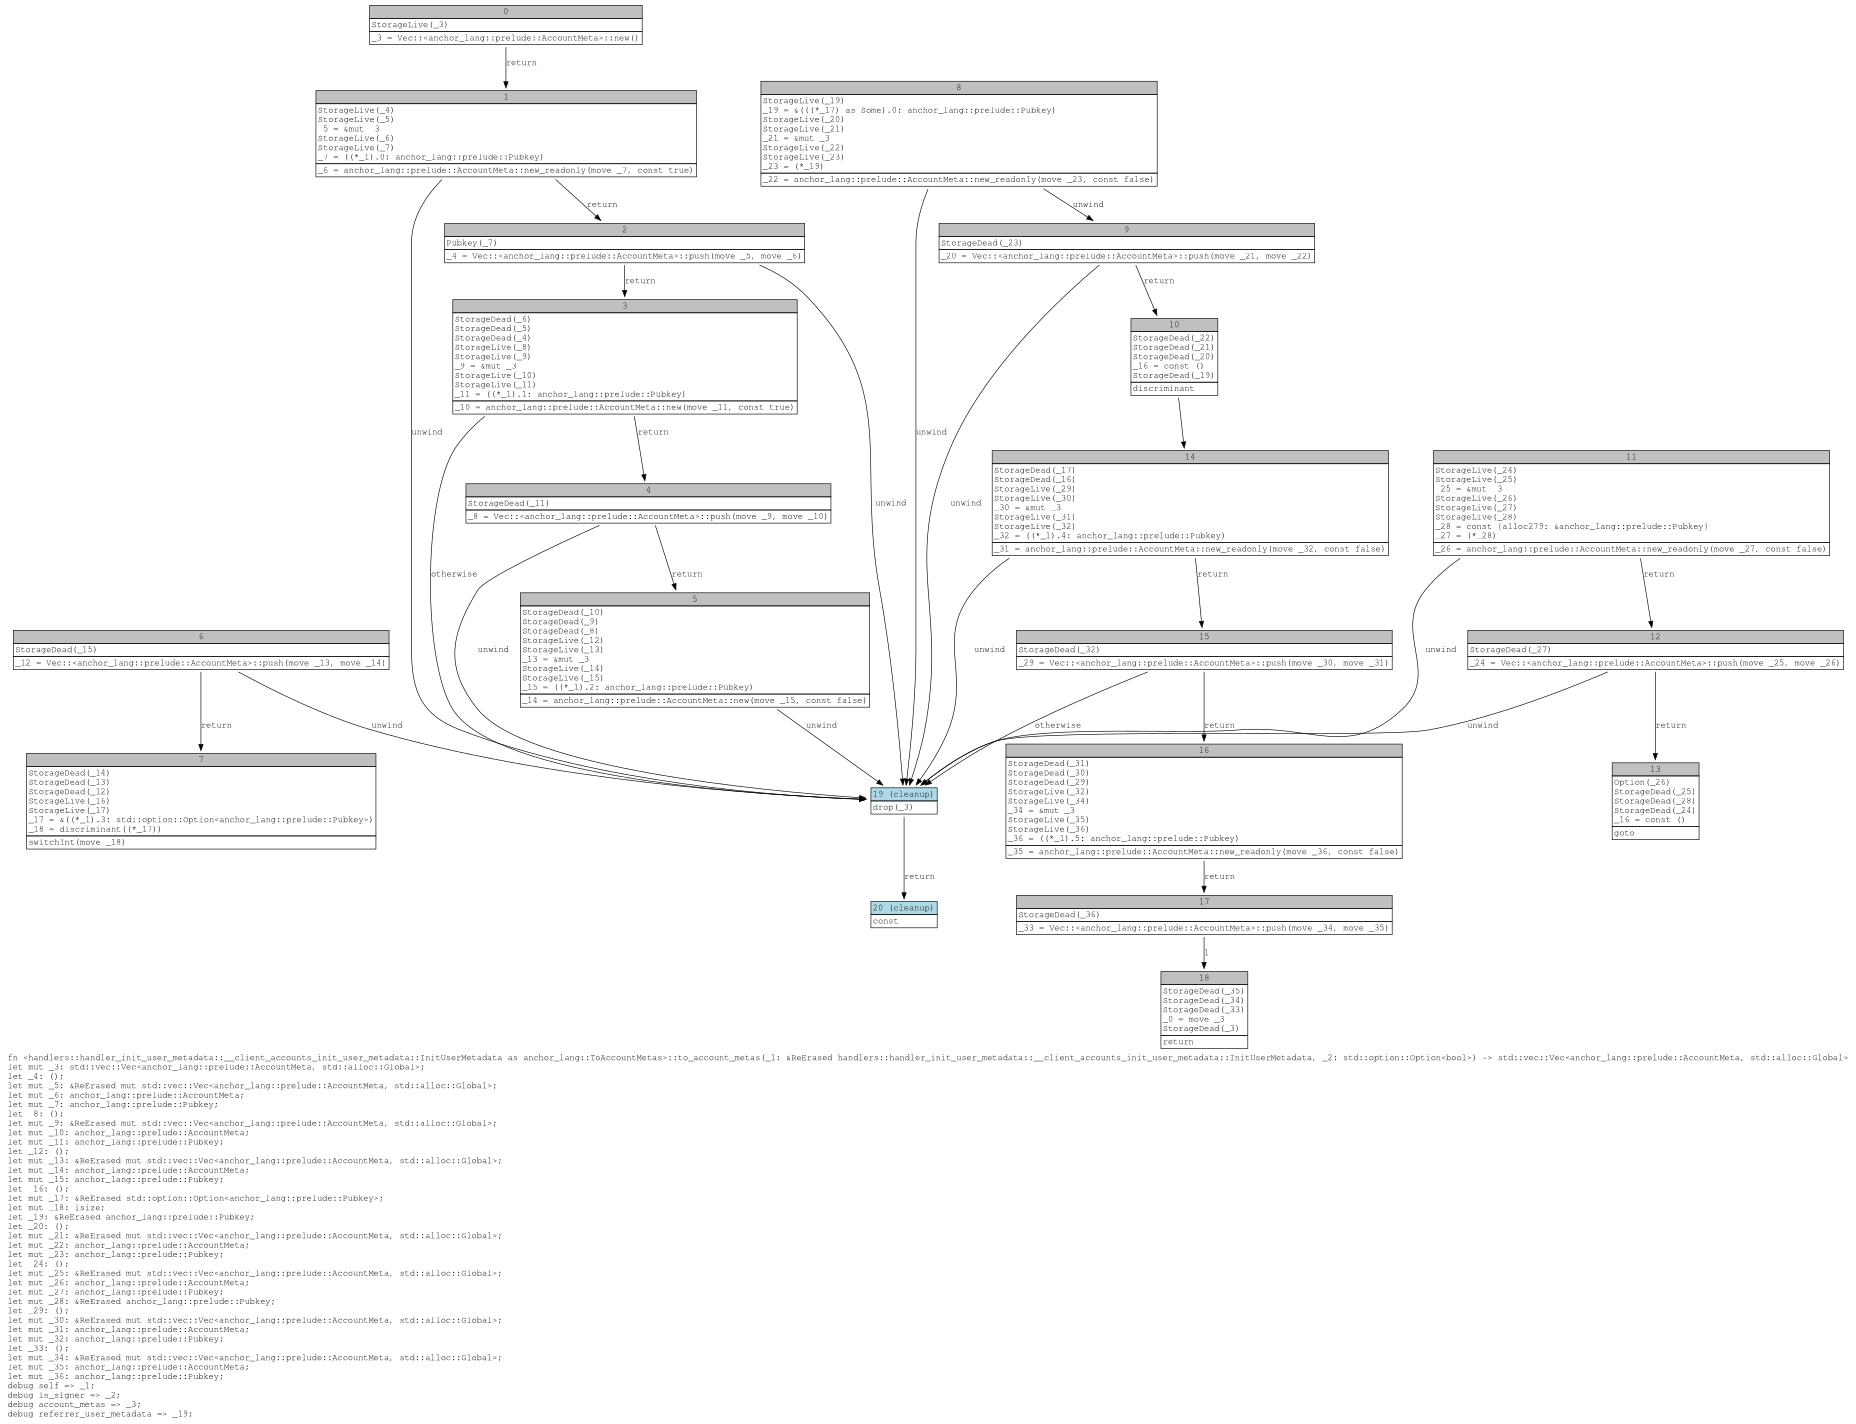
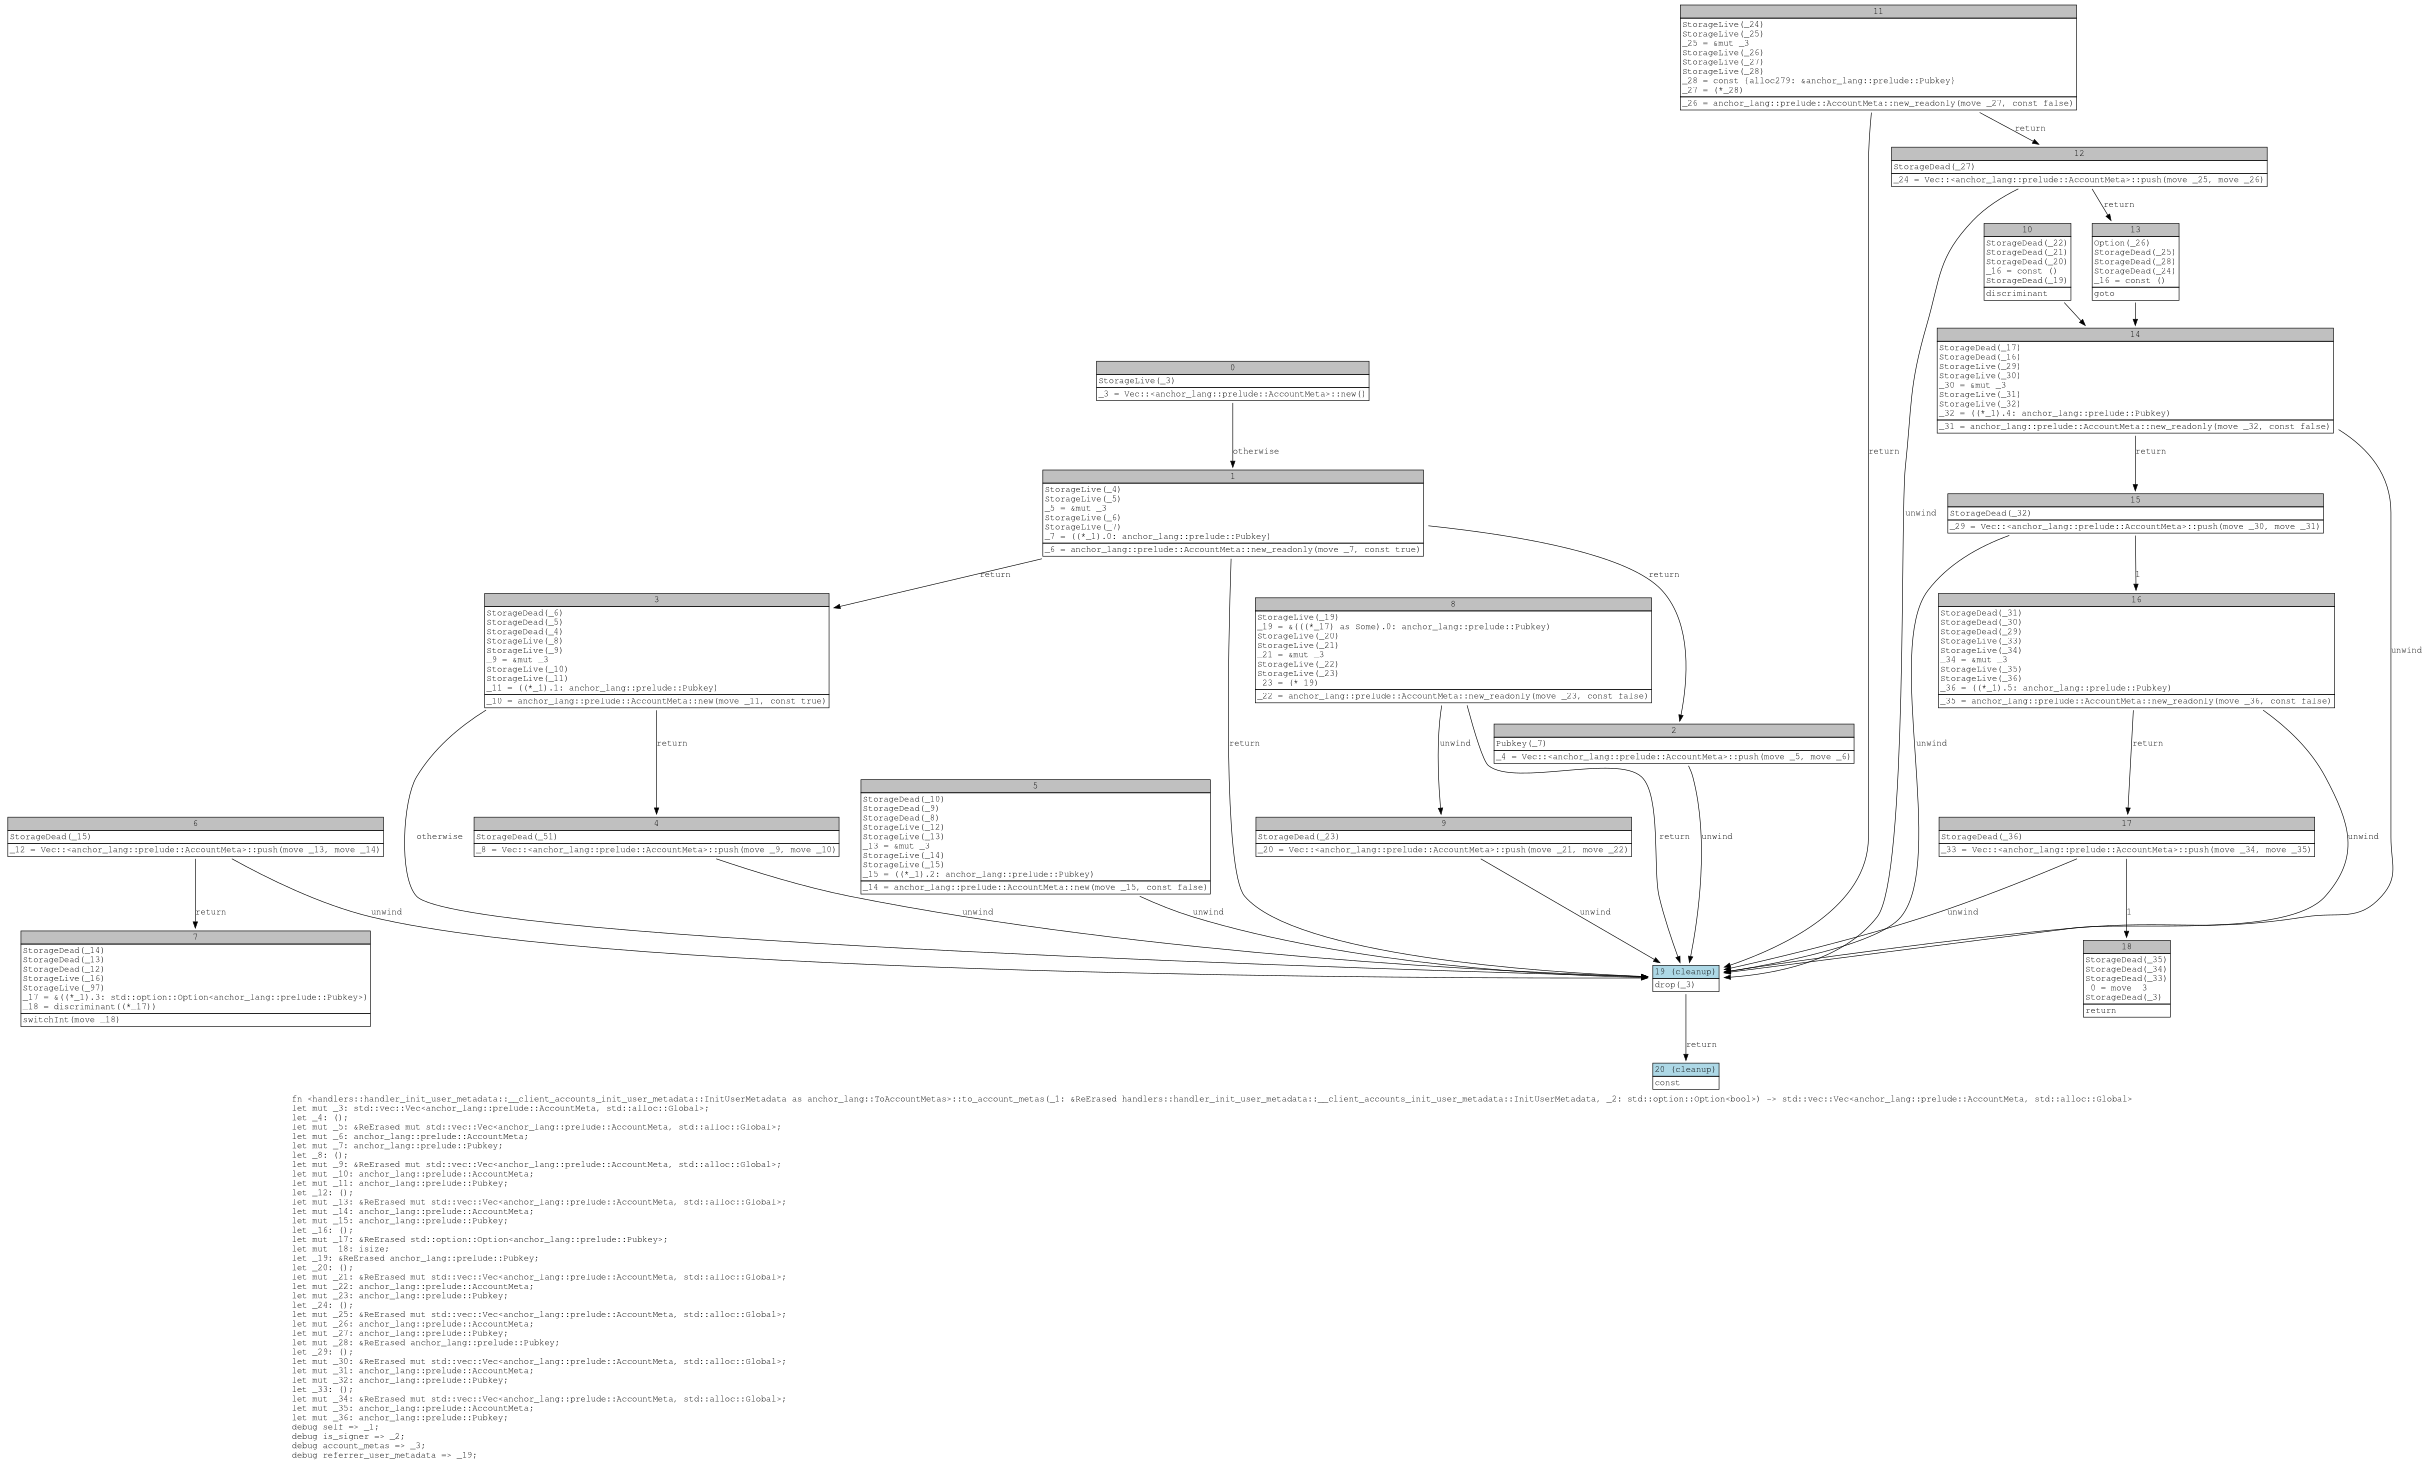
(522, 63) -> (1256, 452)
(625, 278) -> (941, 583)
(1145, 287) -> none
none -> (2135, 311)
(427, 432) -> (1245, 743)
(932, 432) -> (1675, 837)
(509, 503) -> (518, 837)
(665, 555) -> none
(1441, 650) -> (1884, 452)
(1058, 725) -> (1932, 743)
(1220, 725) -> (2138, 575)
(1049, 792) -> (1982, 641)
(70, 810) -> (64, 988)
none -> (2304, 910)
none -> (1907, 923)
